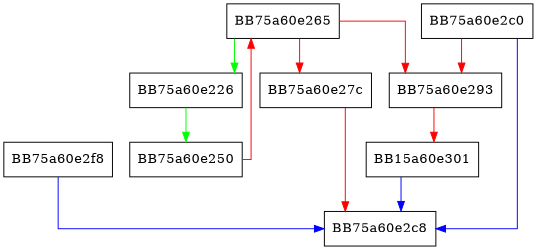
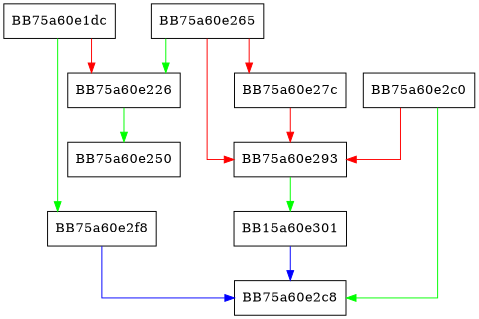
none -> (60, 21)
(251, 108) -> none
(434, 120) -> (290, 189)
(345, 155) -> (290, 120)
(517, 170) -> (438, 244)
